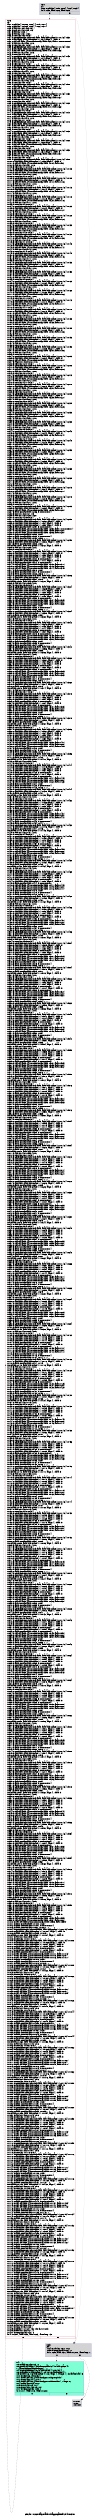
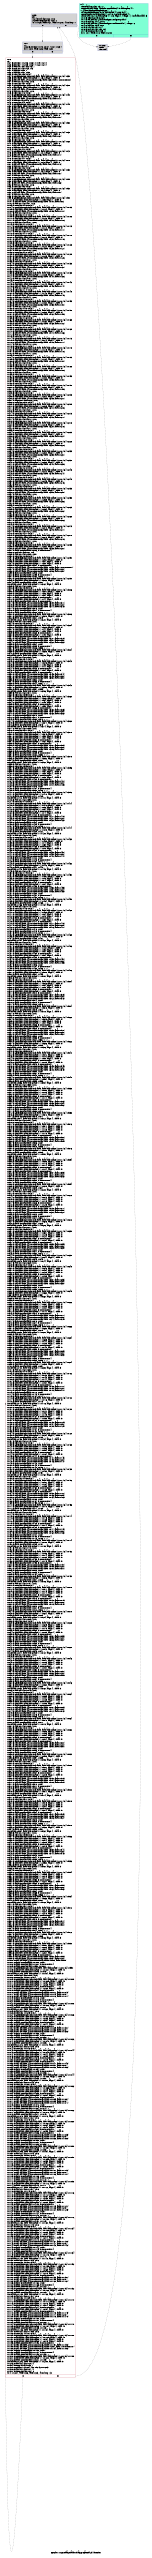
(57, 2359) -> (42, 34)
